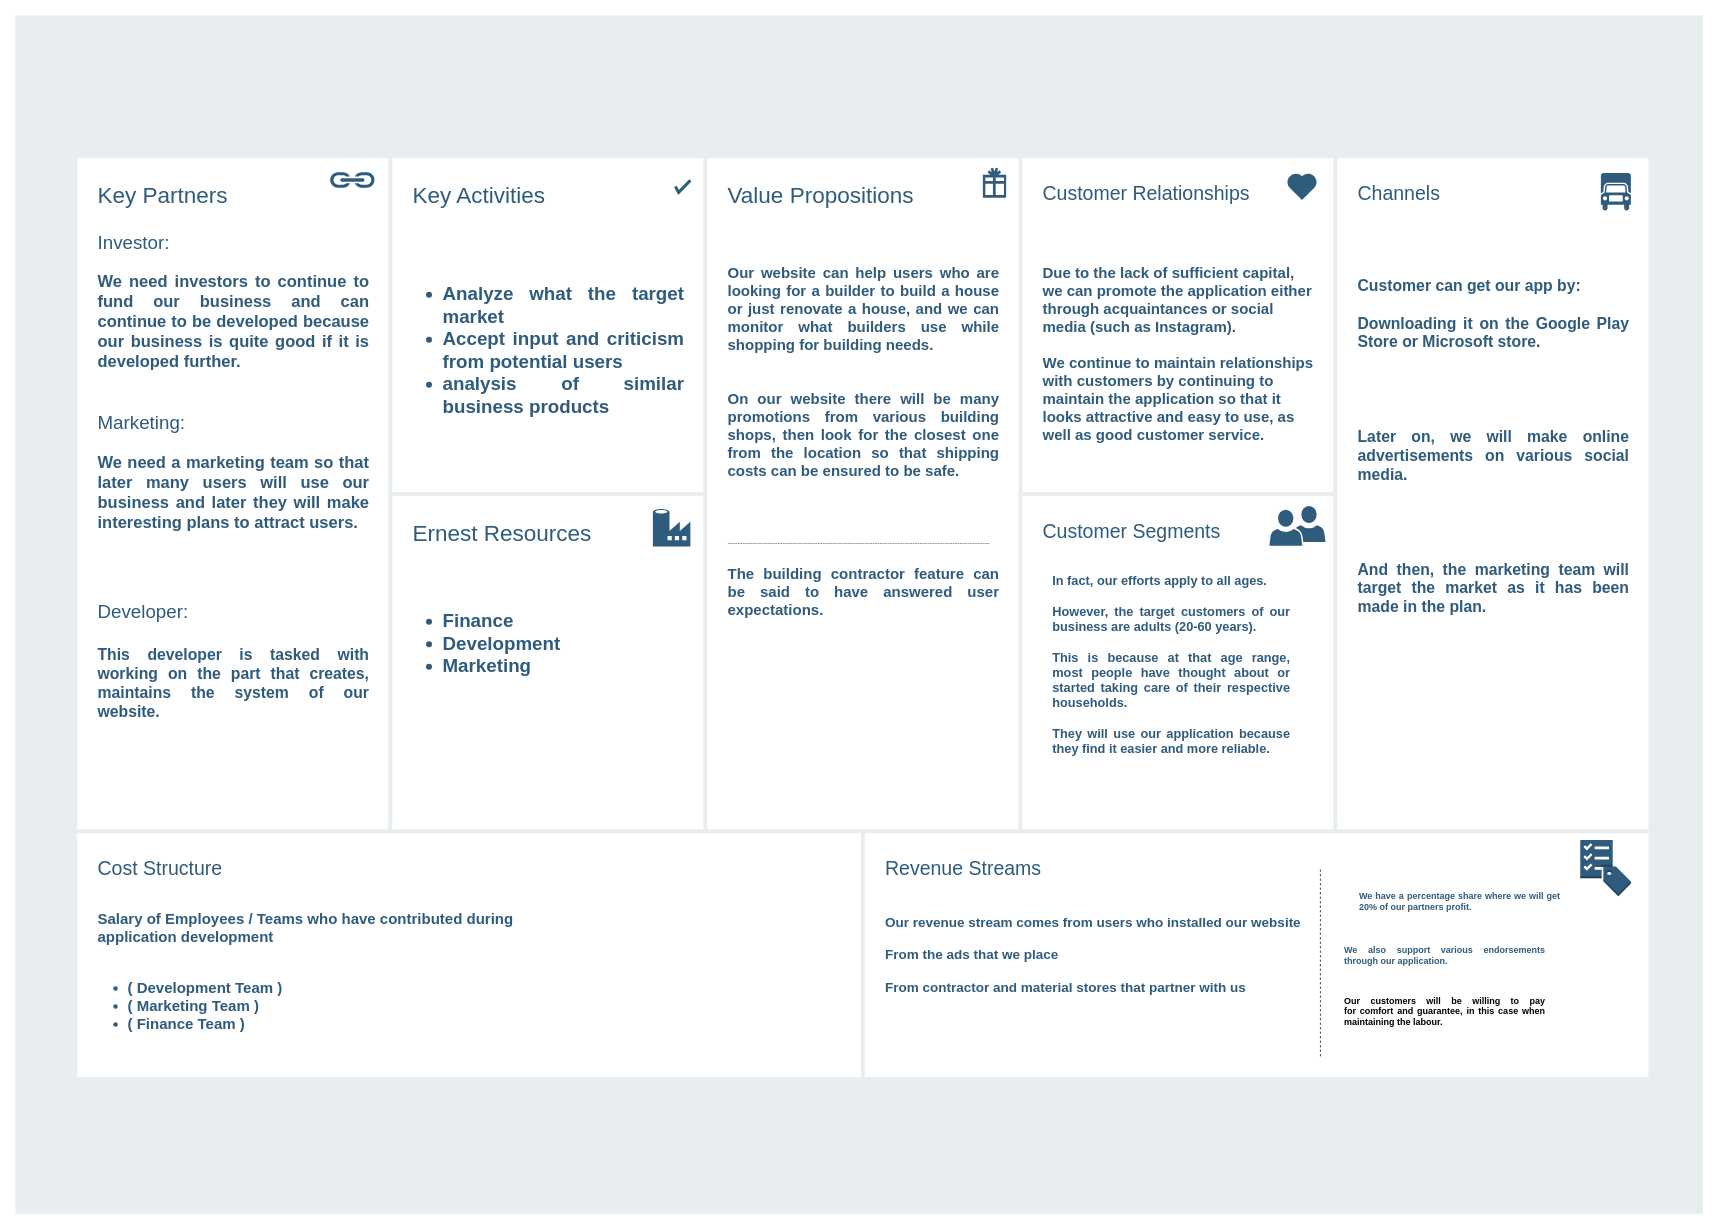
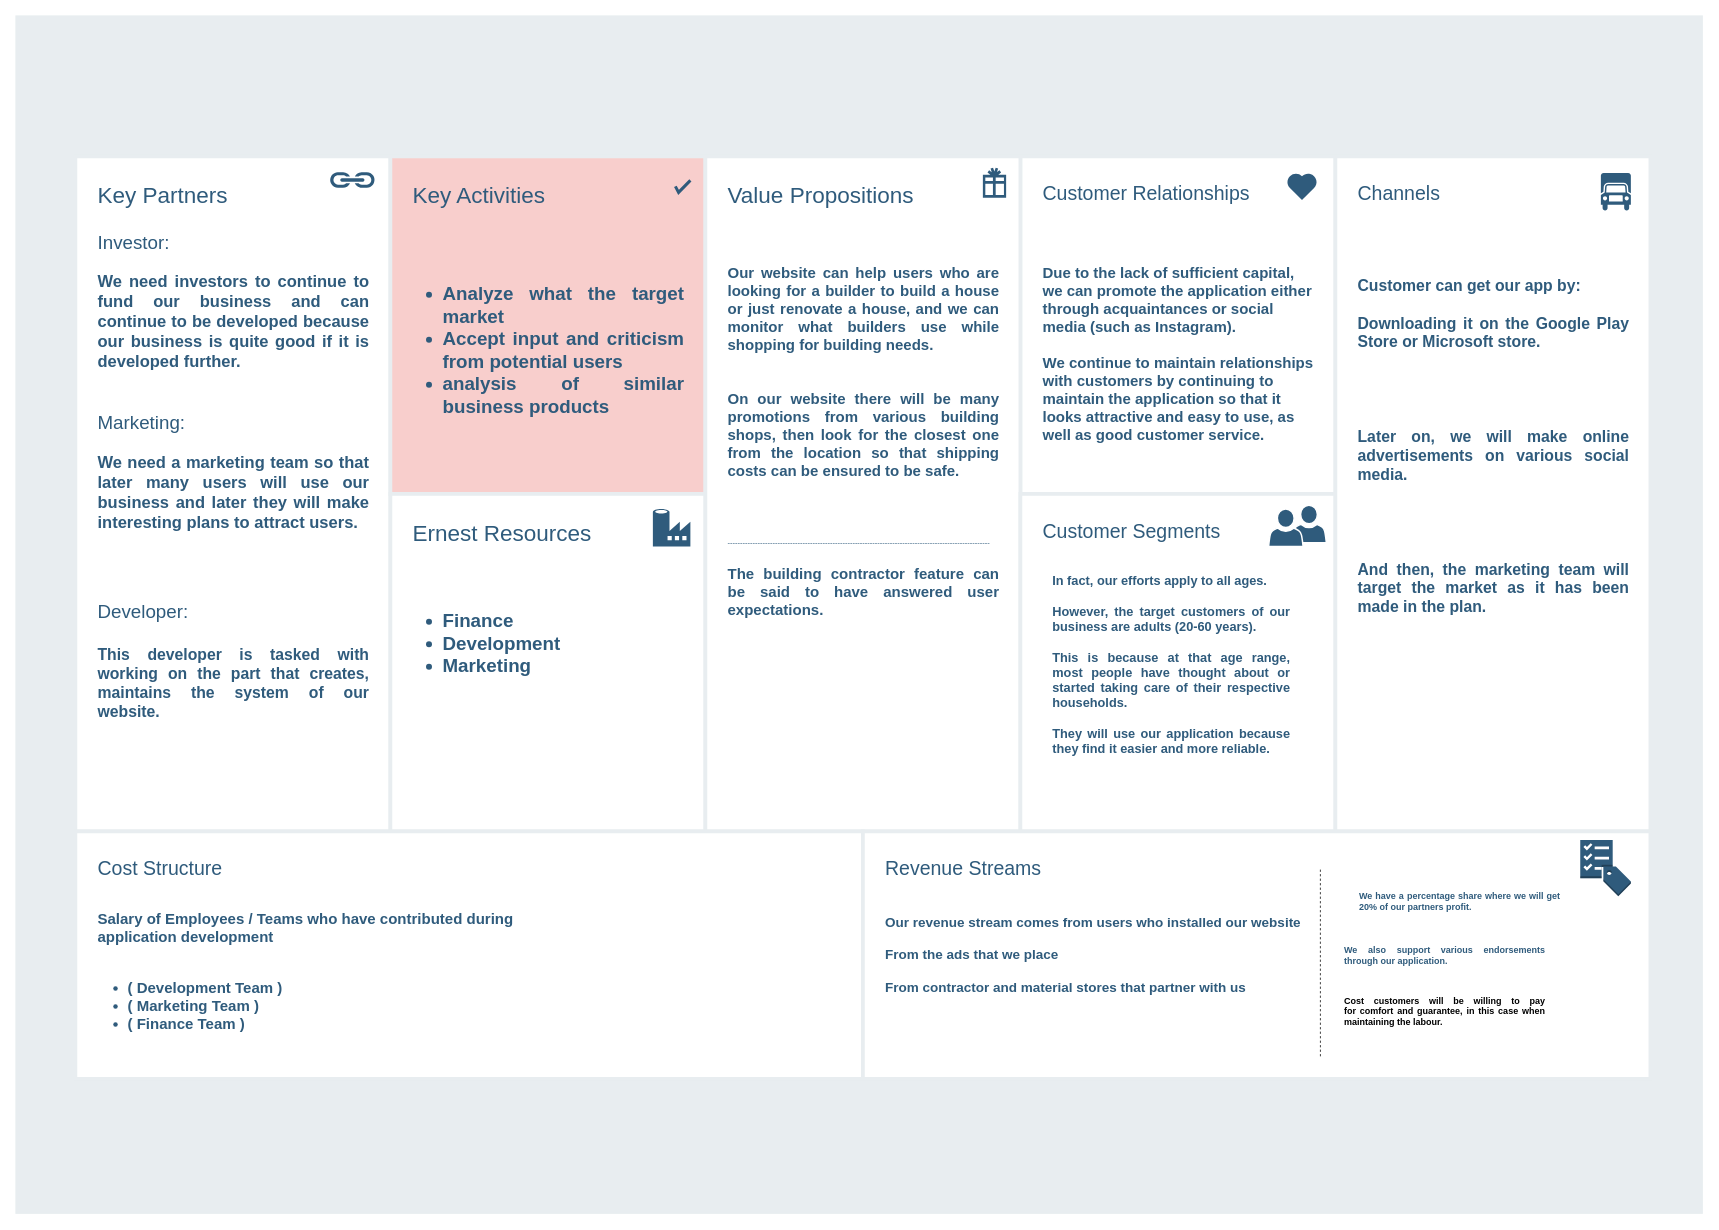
(548, 325) -> (548, 325)
(1445, 1011) -> (1445, 1011)
